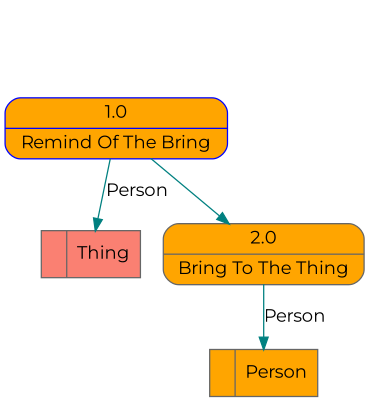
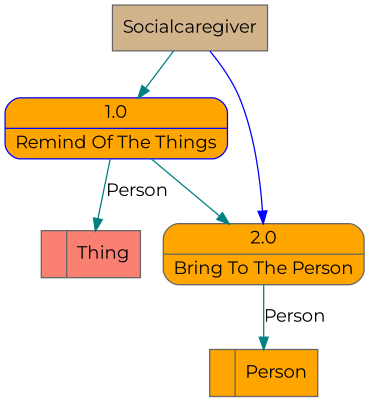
none -> (190, 28)
(116, 143) -> (116, 143)
(264, 269) -> (264, 269)
